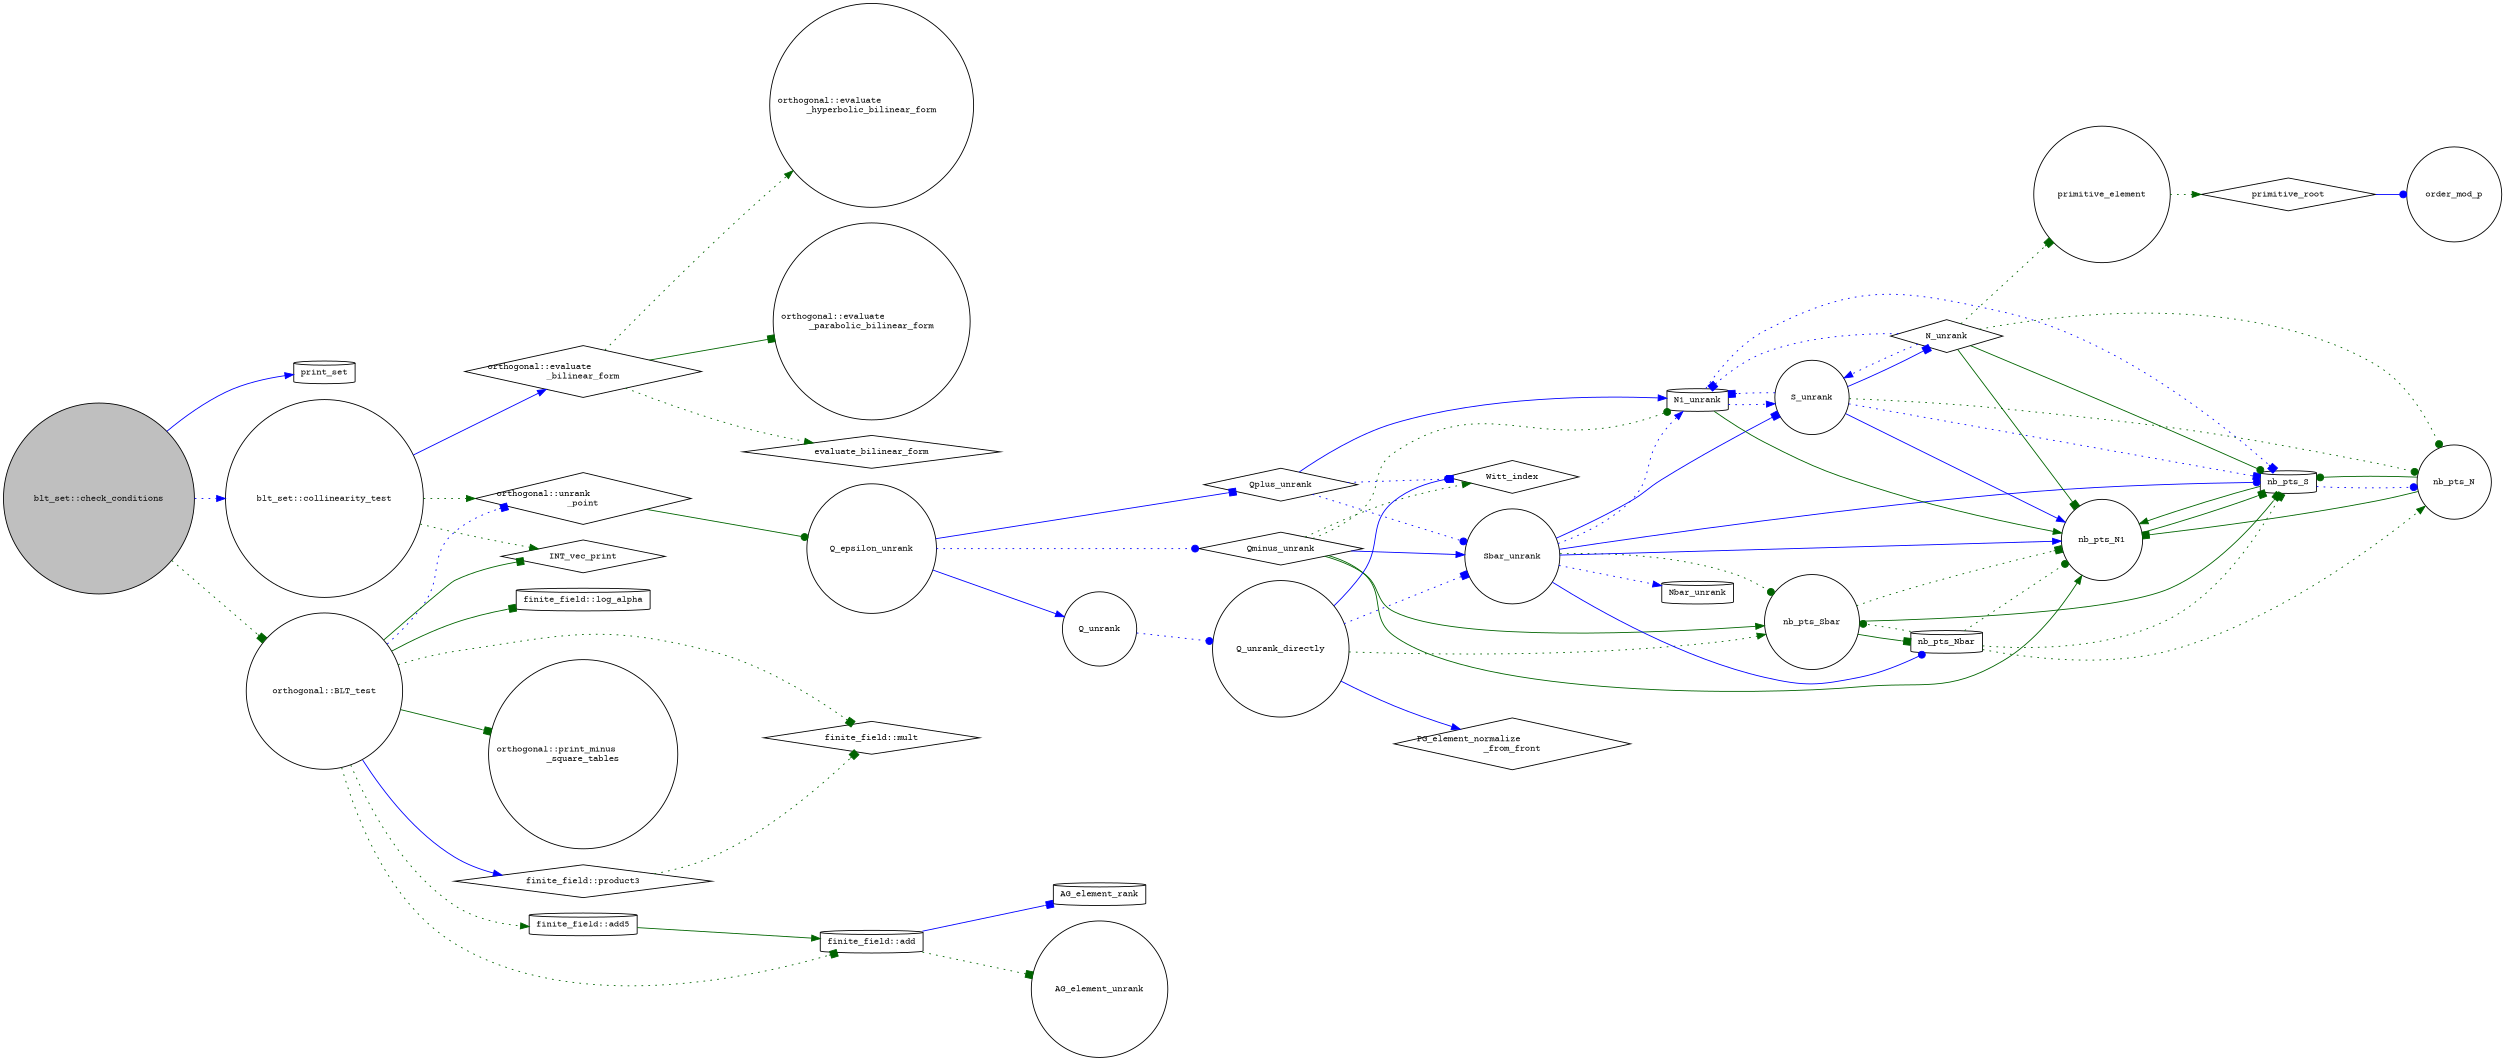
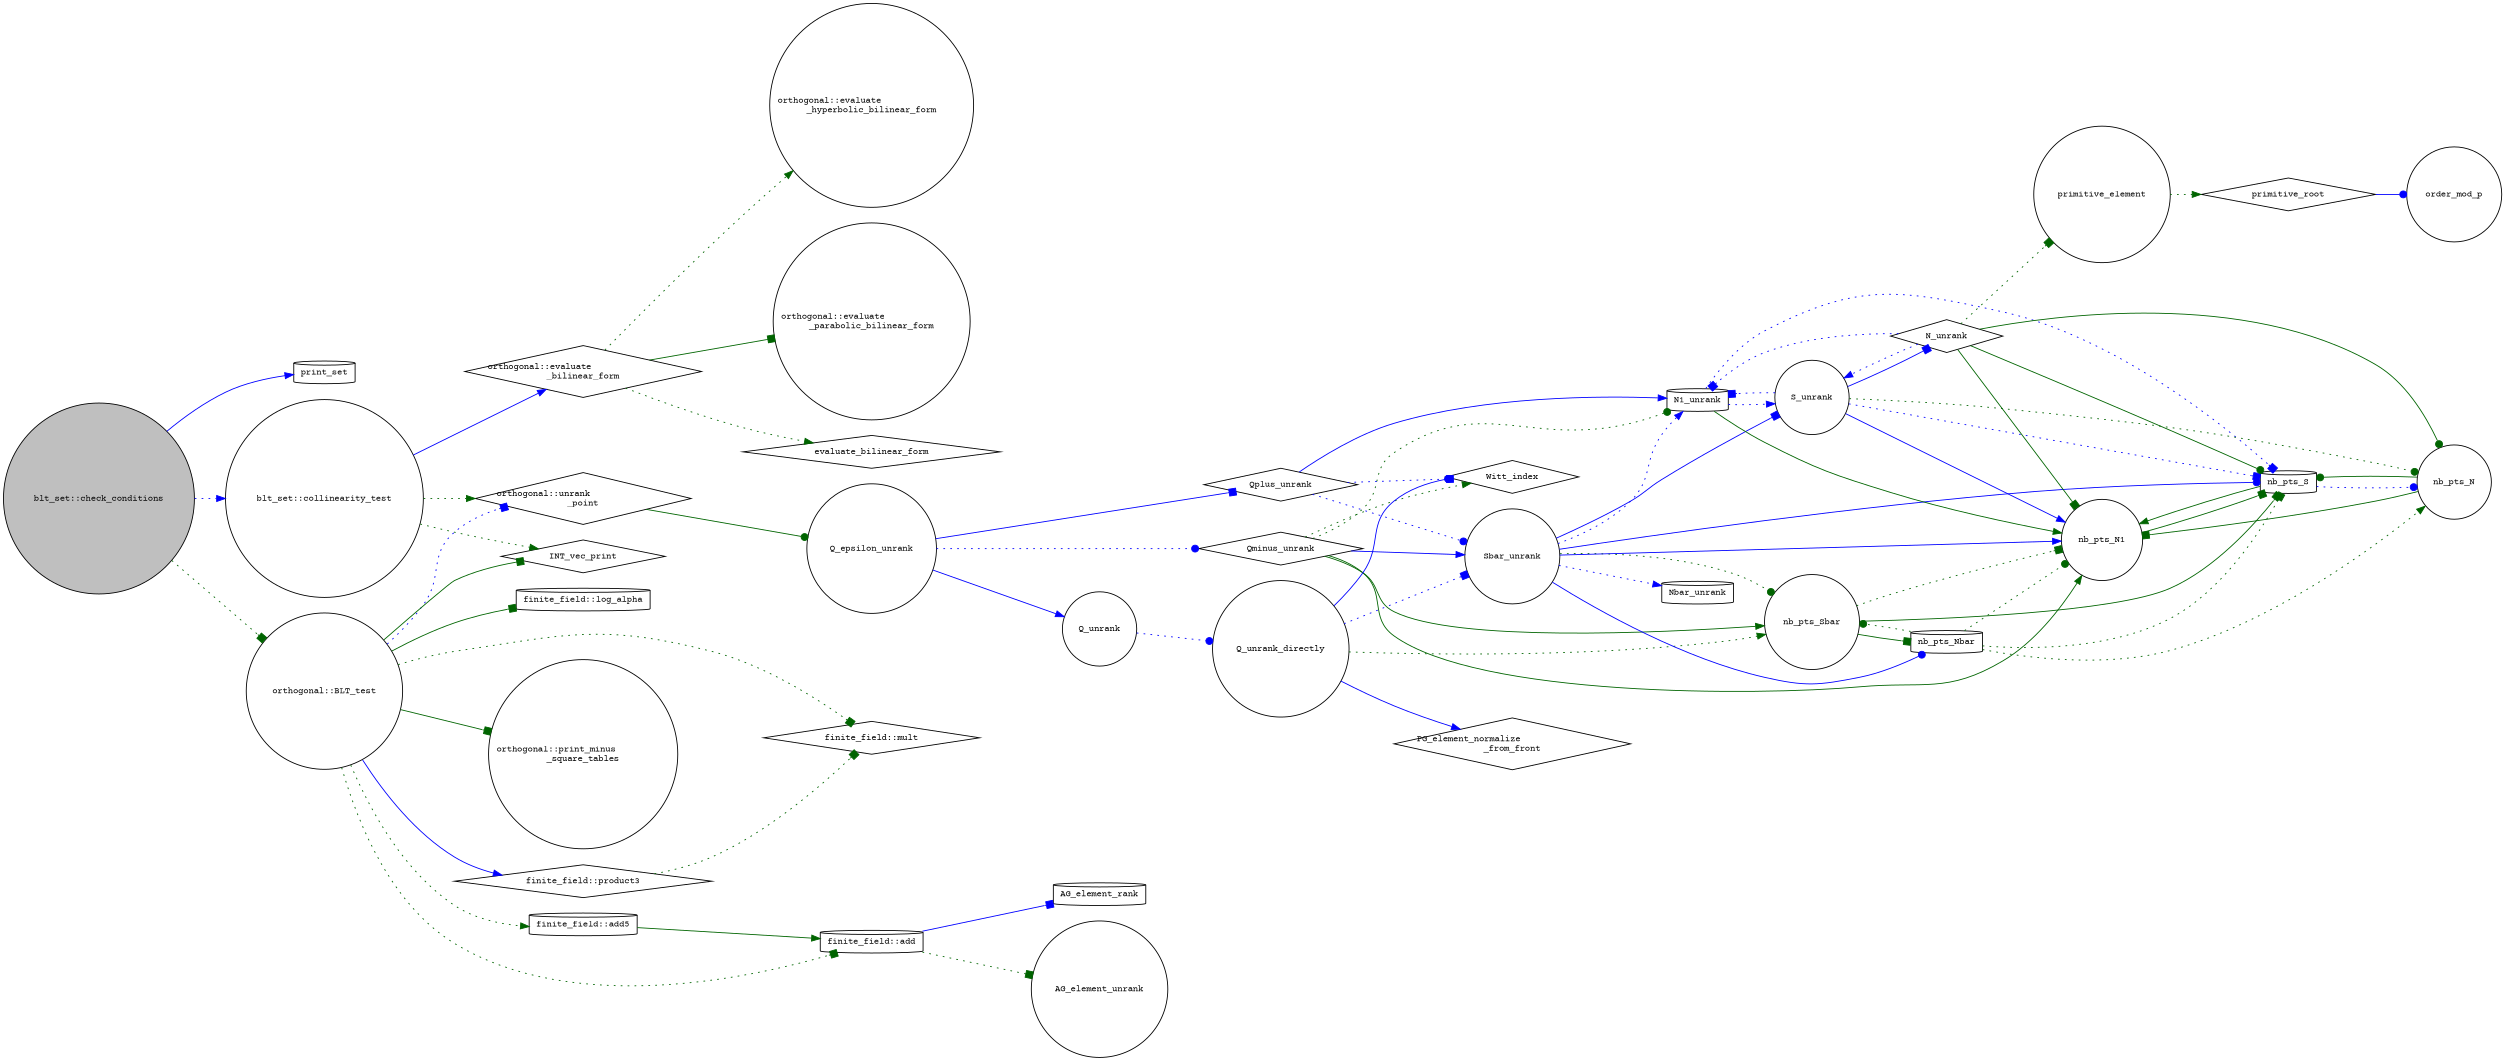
(2231, 319) -> (2231, 319)
